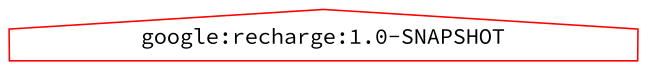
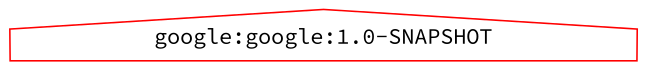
(324, 38) -> (324, 38)
